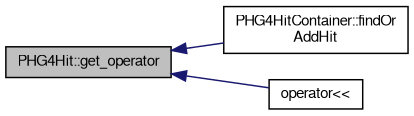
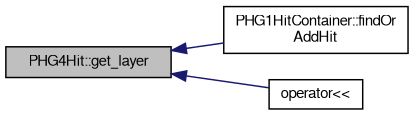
(316, 30) -> (316, 30)
(88, 62) -> (88, 62)
